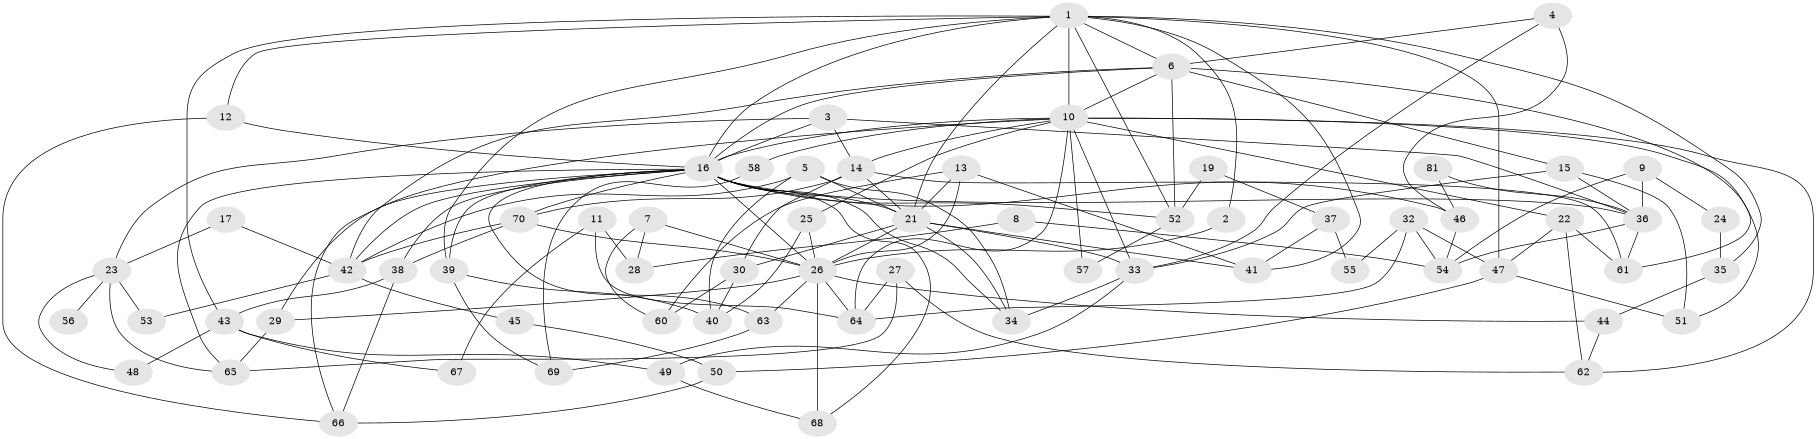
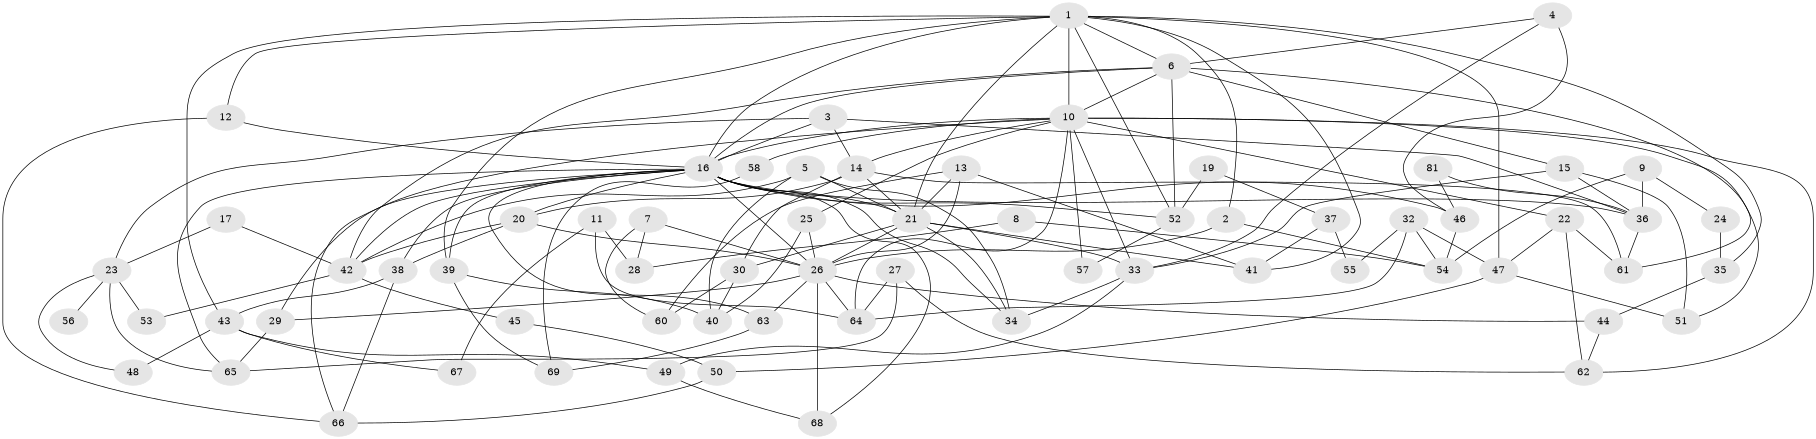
(519, 220) -> (519, 220)
(1545, 241) -> (1335, 245)
